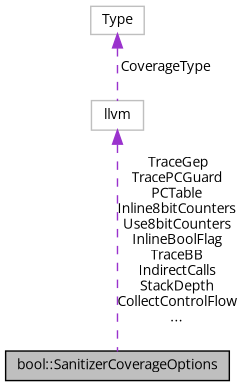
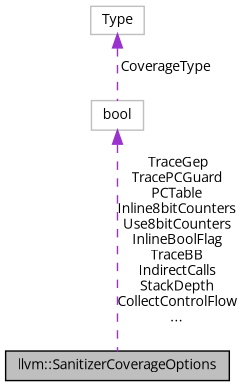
(117, 115) -> (117, 115)
(117, 366) -> (117, 366)
